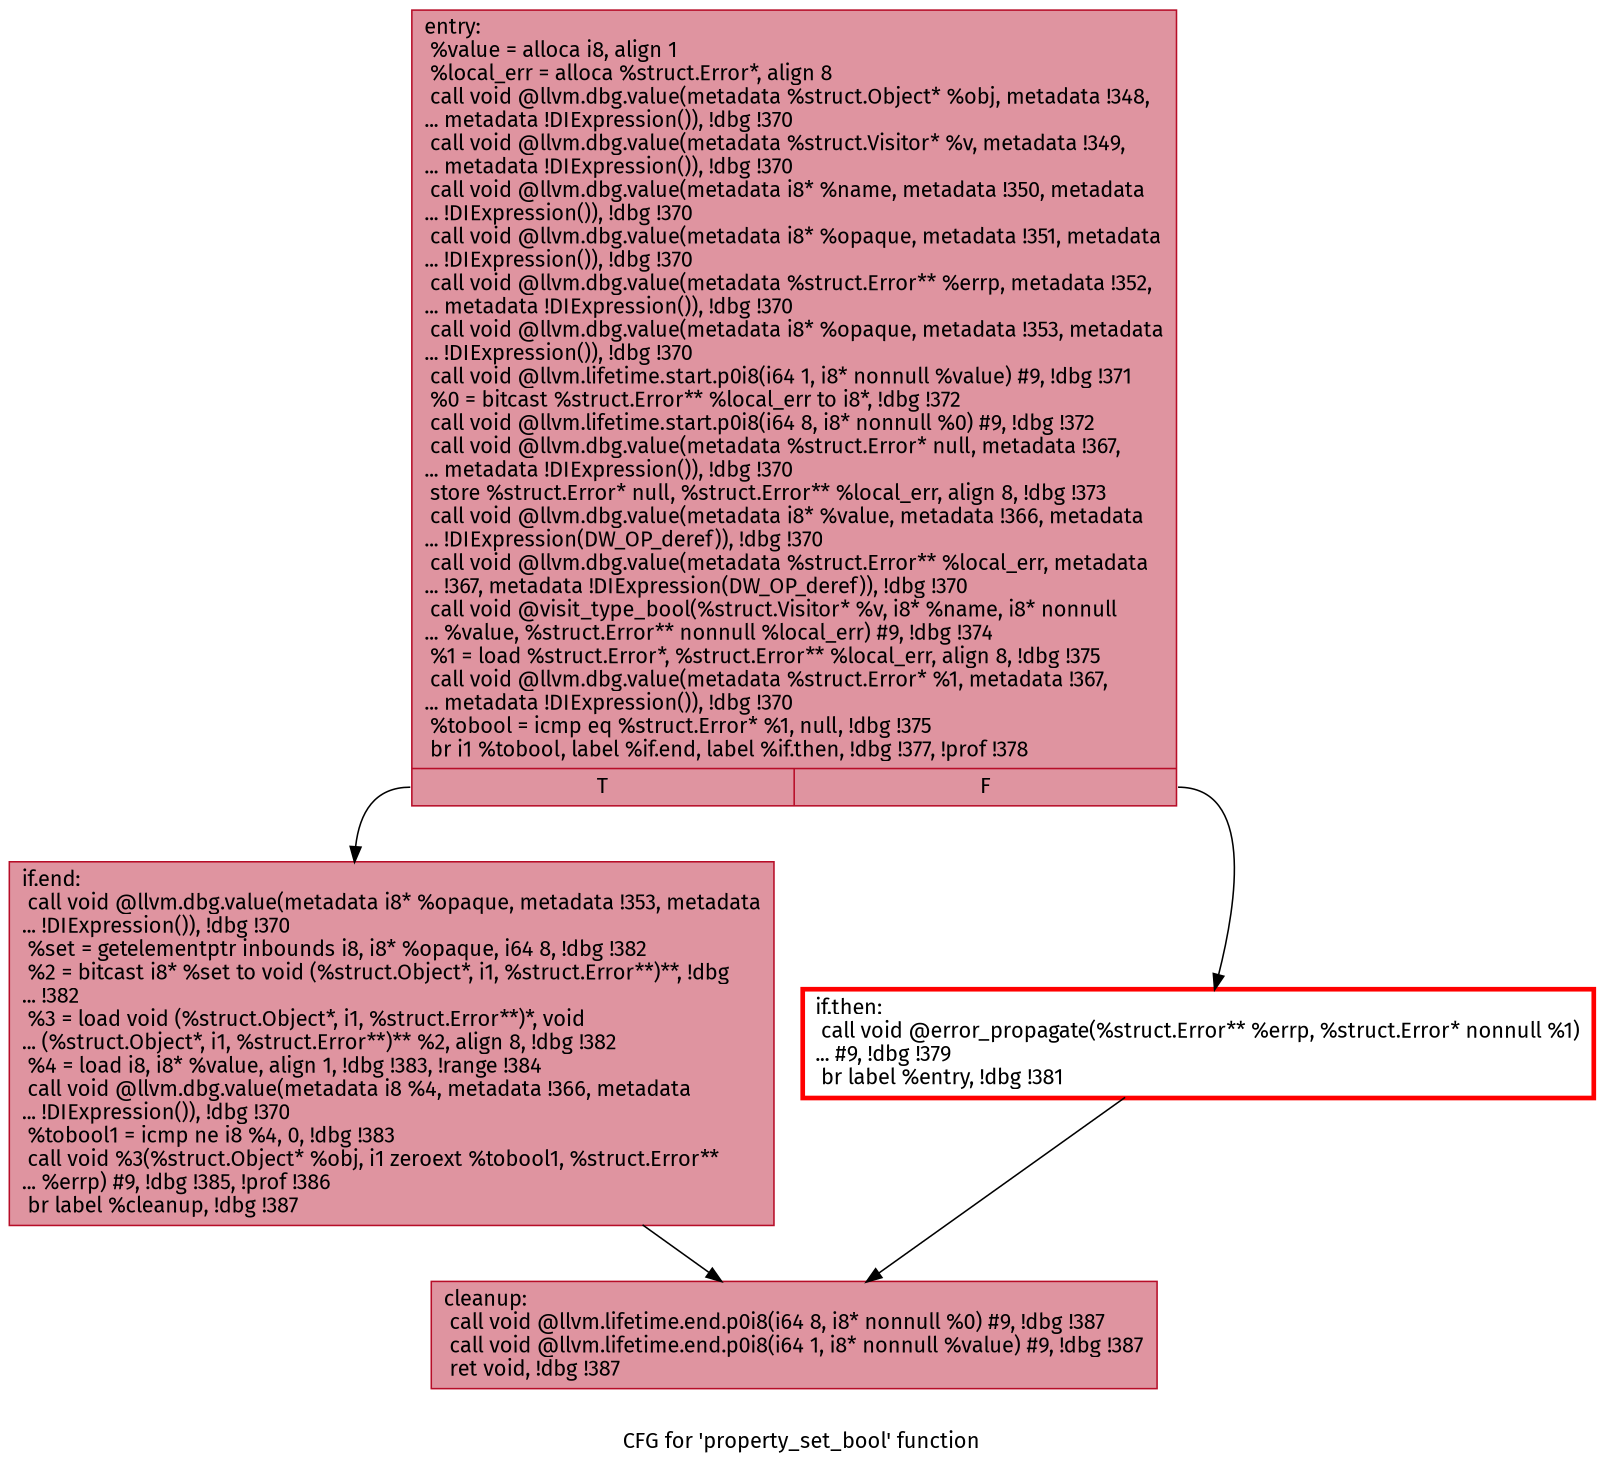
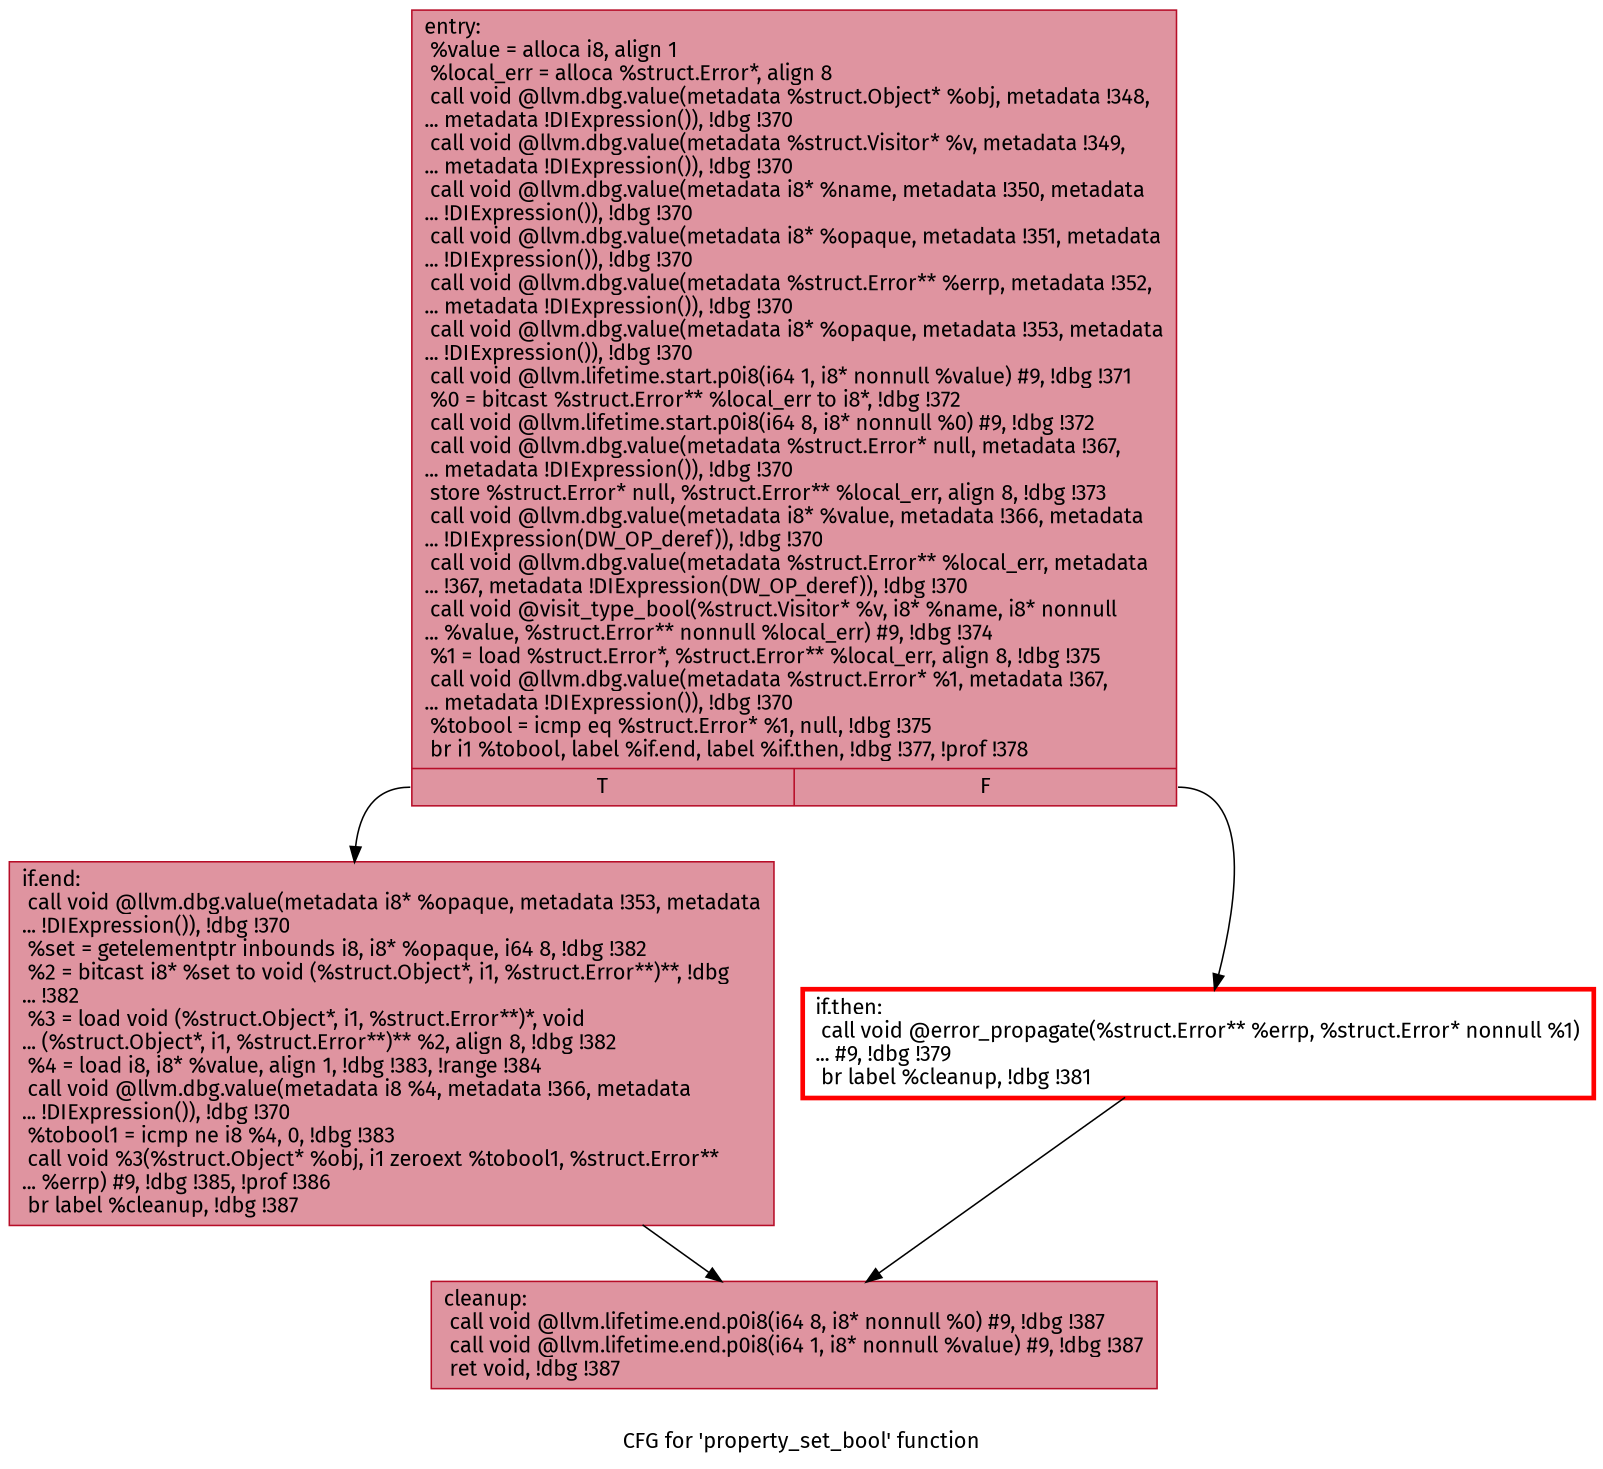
(939, 1078) -> (953, 1078)
